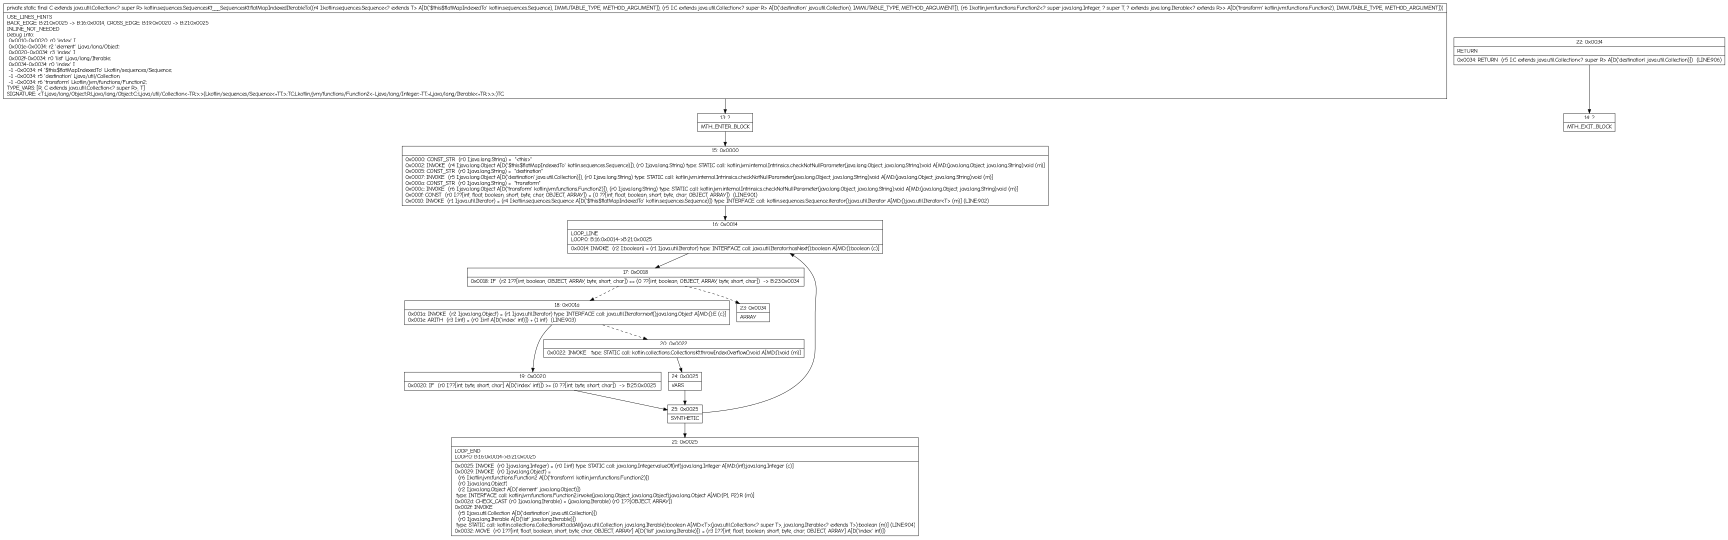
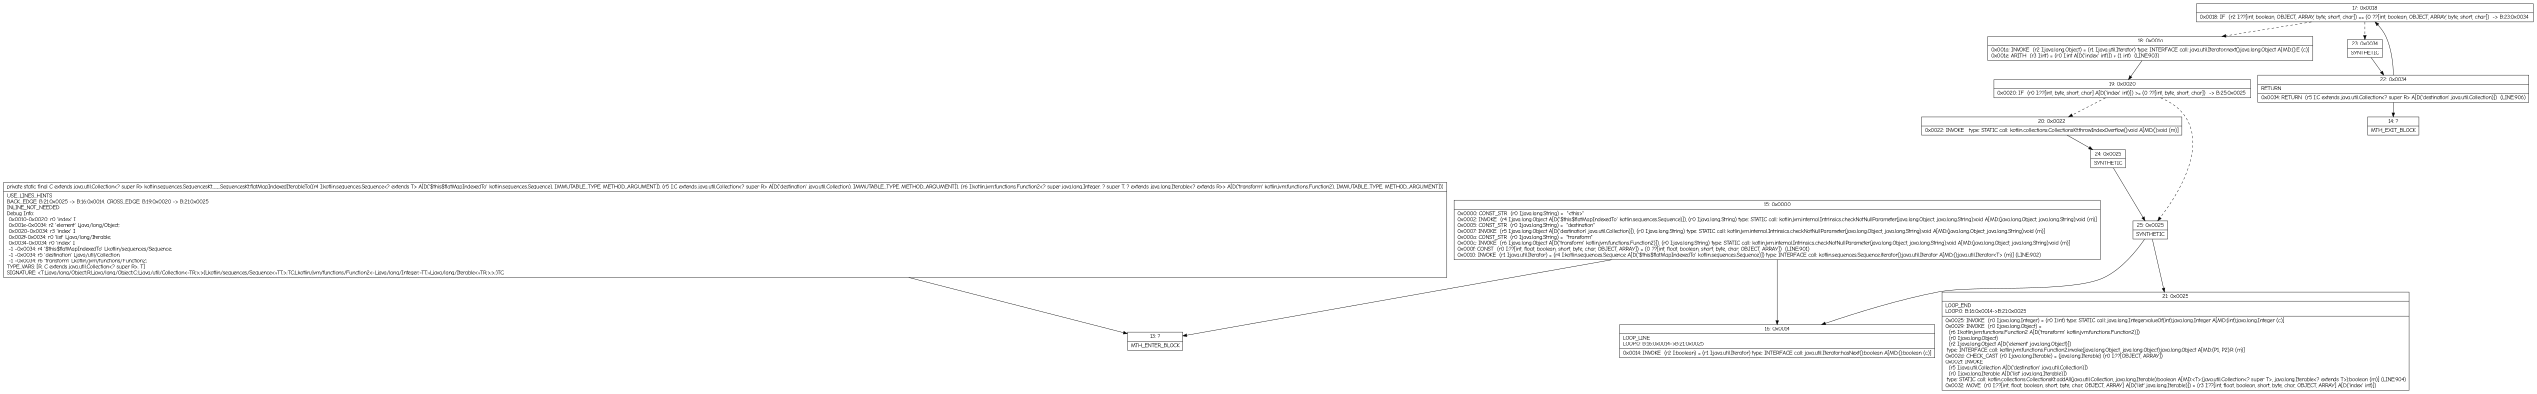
none -> (2376, 65)
(725, 137) -> (1399, 297)
(674, 260) -> (2390, 49)
(748, 317) -> (2365, 53)
(623, 332) -> (2089, 106)
(678, 386) -> (2108, 163)
(619, 400) -> (2192, 155)
